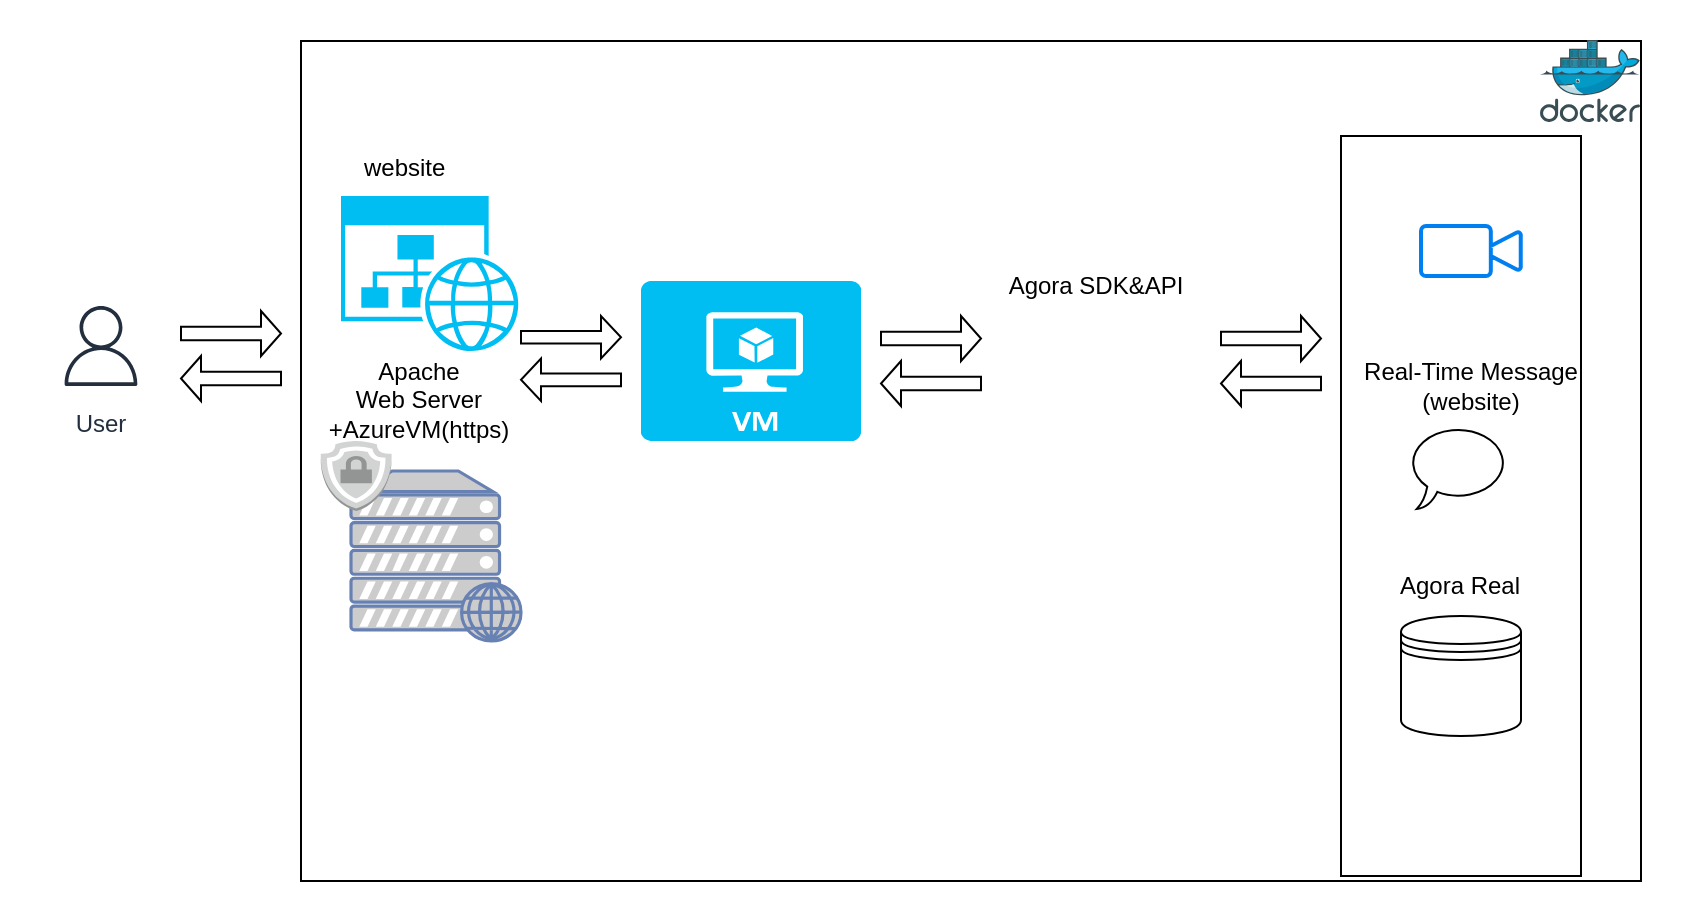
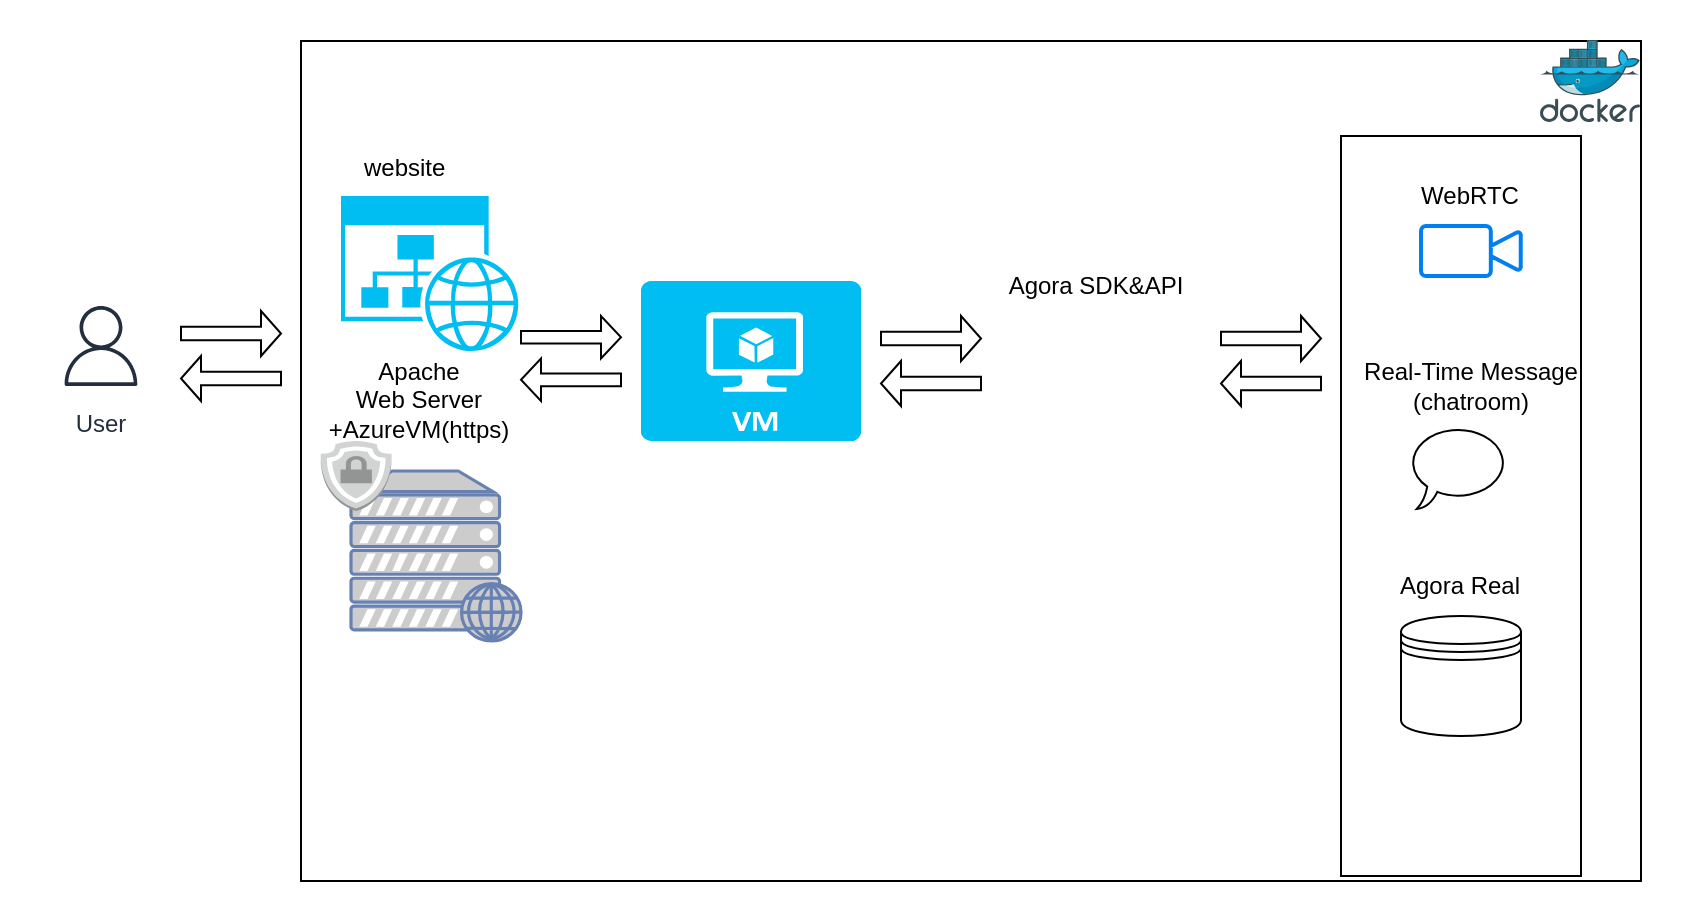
none -> (1471, 196)
(1472, 387) -> (1472, 387)
